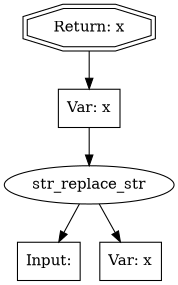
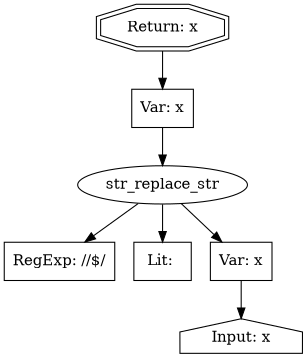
(49, 261) -> (163, 261)
none -> (60, 261)
none -> (241, 338)
